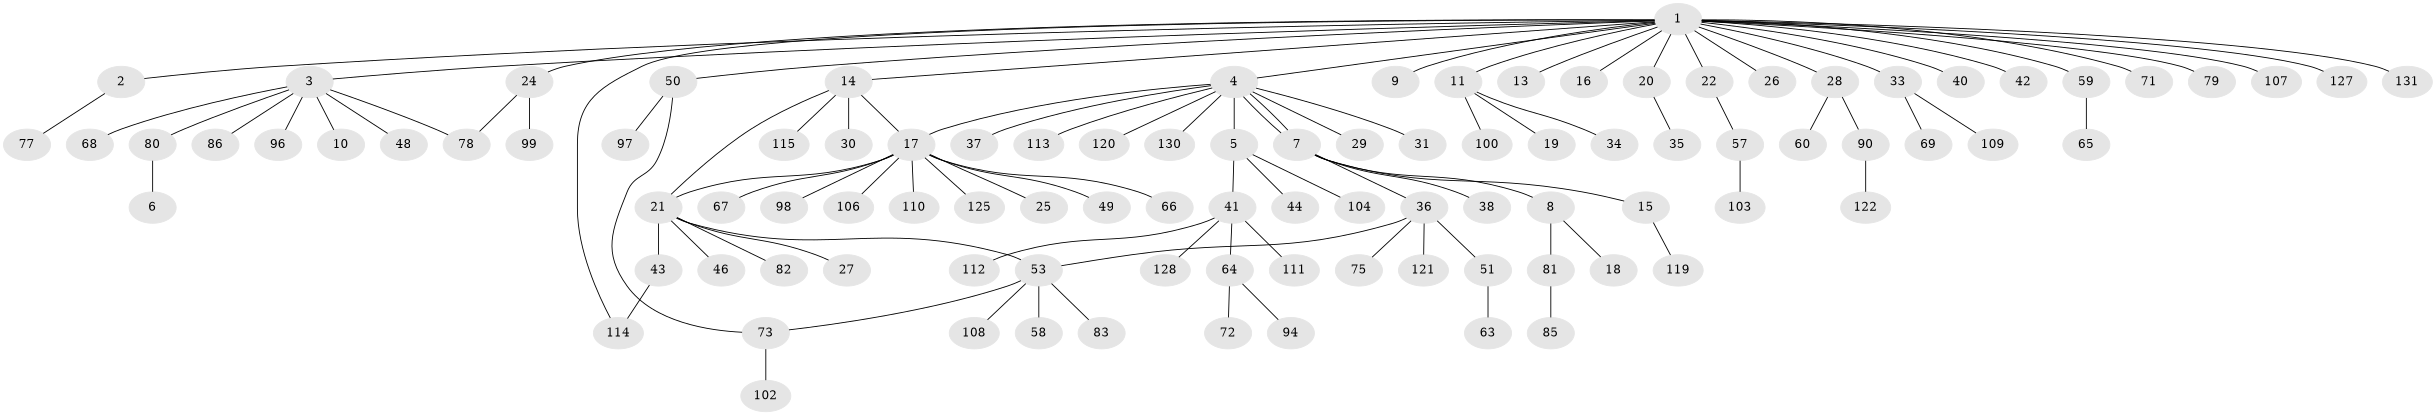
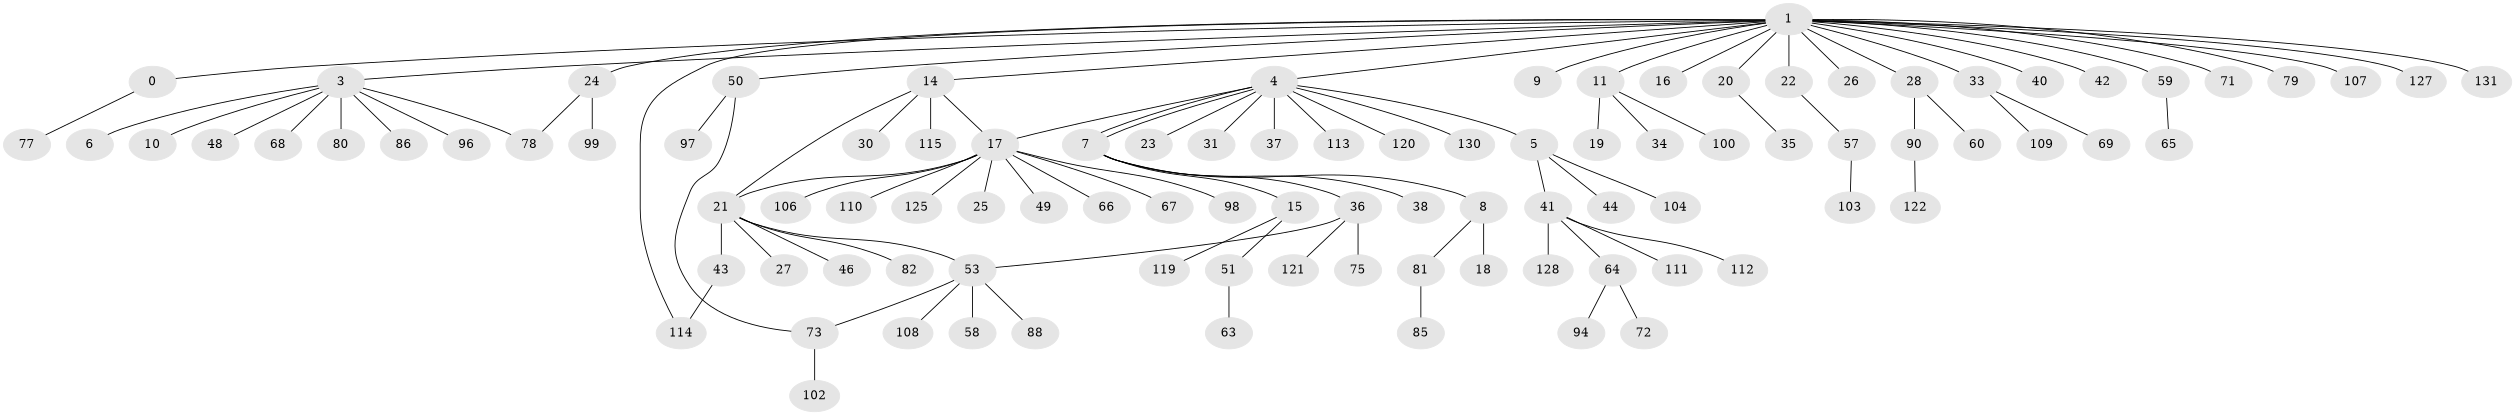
(121, 82) -> (153, 82)
(1521, 82) -> none
(1360, 145) -> (1149, 145)
(153, 176) -> (212, 105)
(1456, 239) -> (1258, 243)
(1102, 333) -> (1035, 333)
